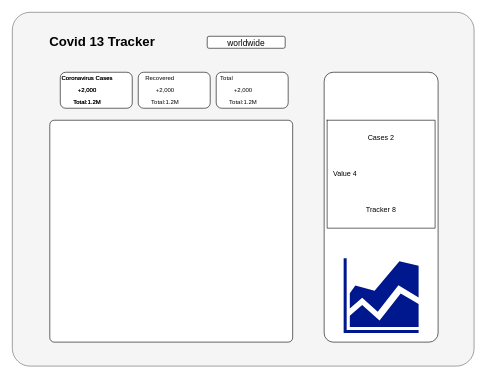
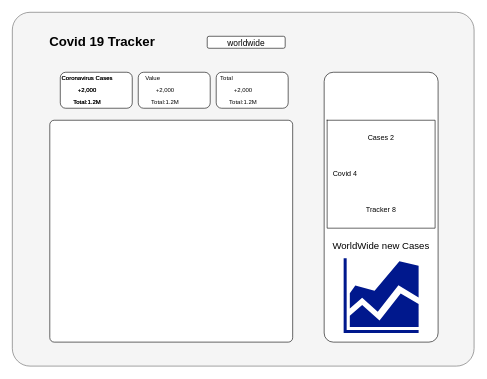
(102, 42) -> (102, 42)
(161, 78) -> (153, 78)
(345, 174) -> (345, 174)
none -> (381, 246)
